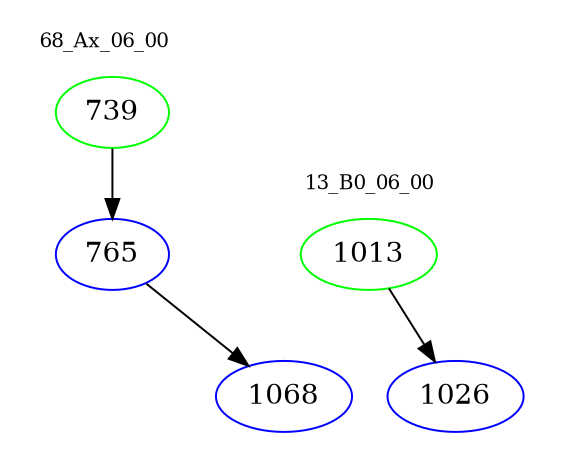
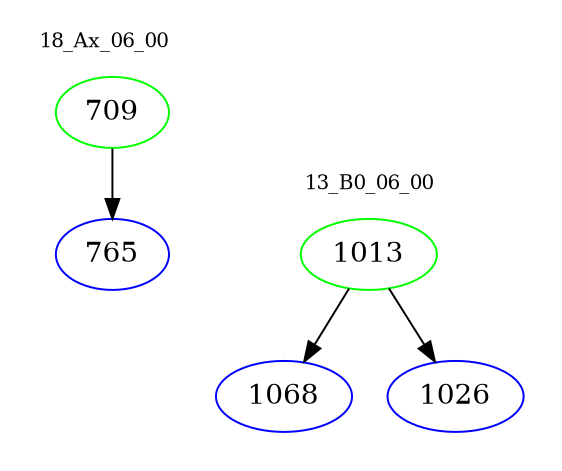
(105, 42) -> (105, 42)
(112, 112) -> (112, 112)
(190, 318) -> (332, 316)
